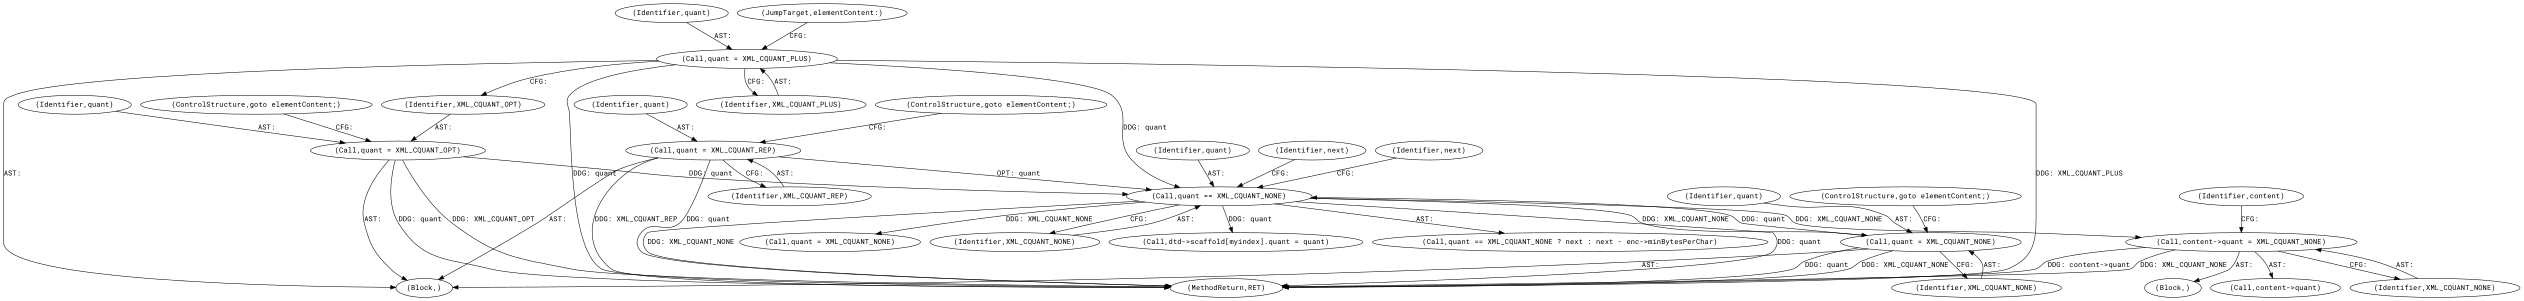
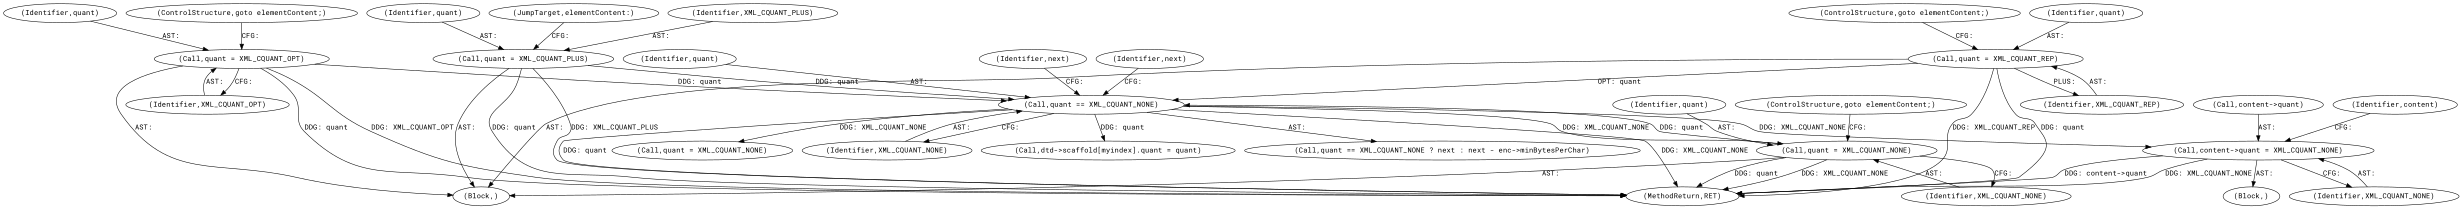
(571, 70) -> (233, 81)
(746, 82) -> none
(757, 173) -> (2067, 82)
(2264, 261) -> (2258, 125)
